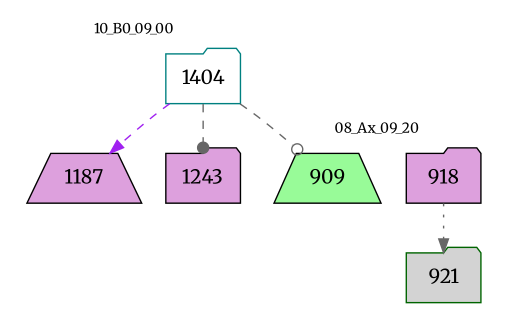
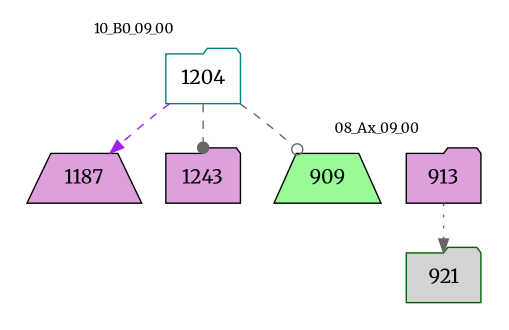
(203, 79) -> (203, 79)
(377, 129) -> (377, 129)
(444, 178) -> (444, 178)
